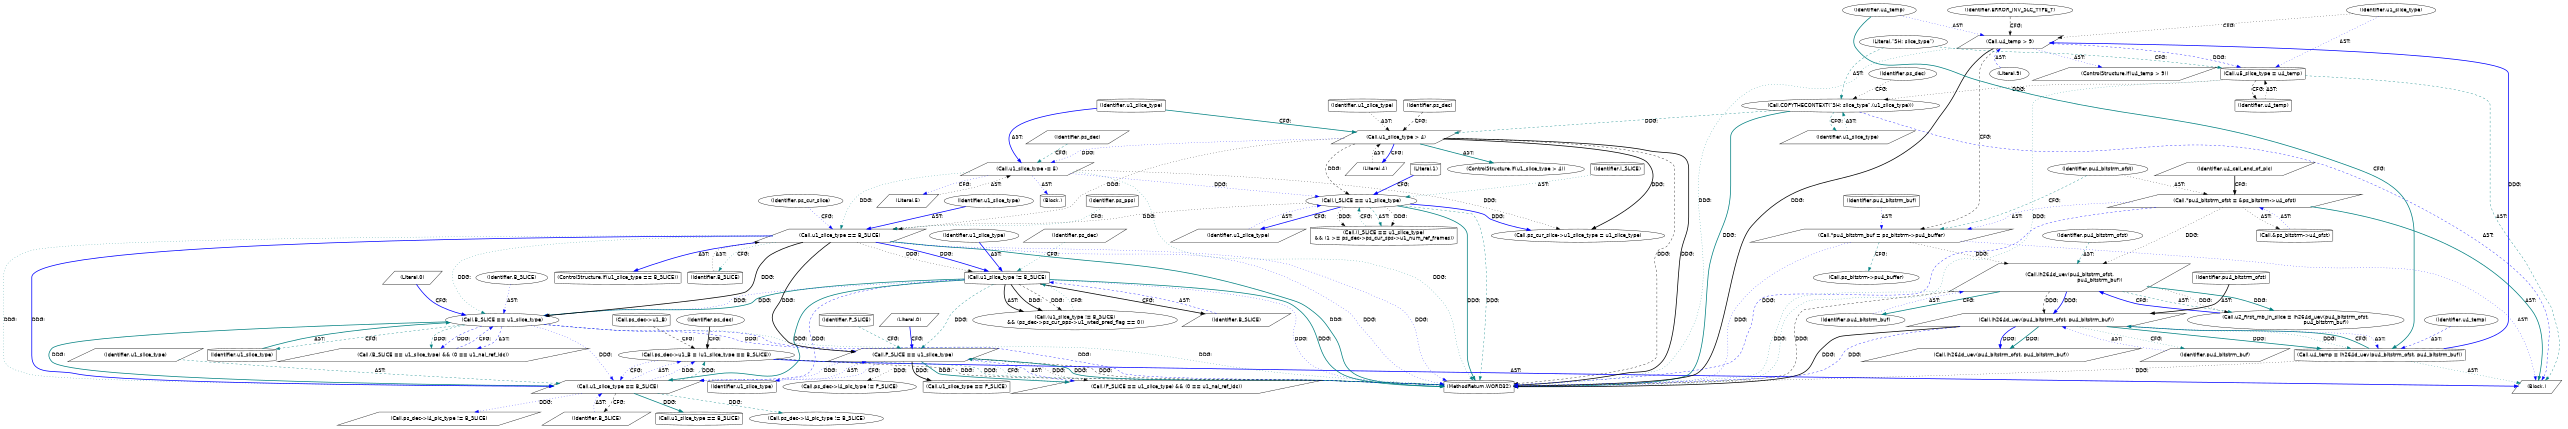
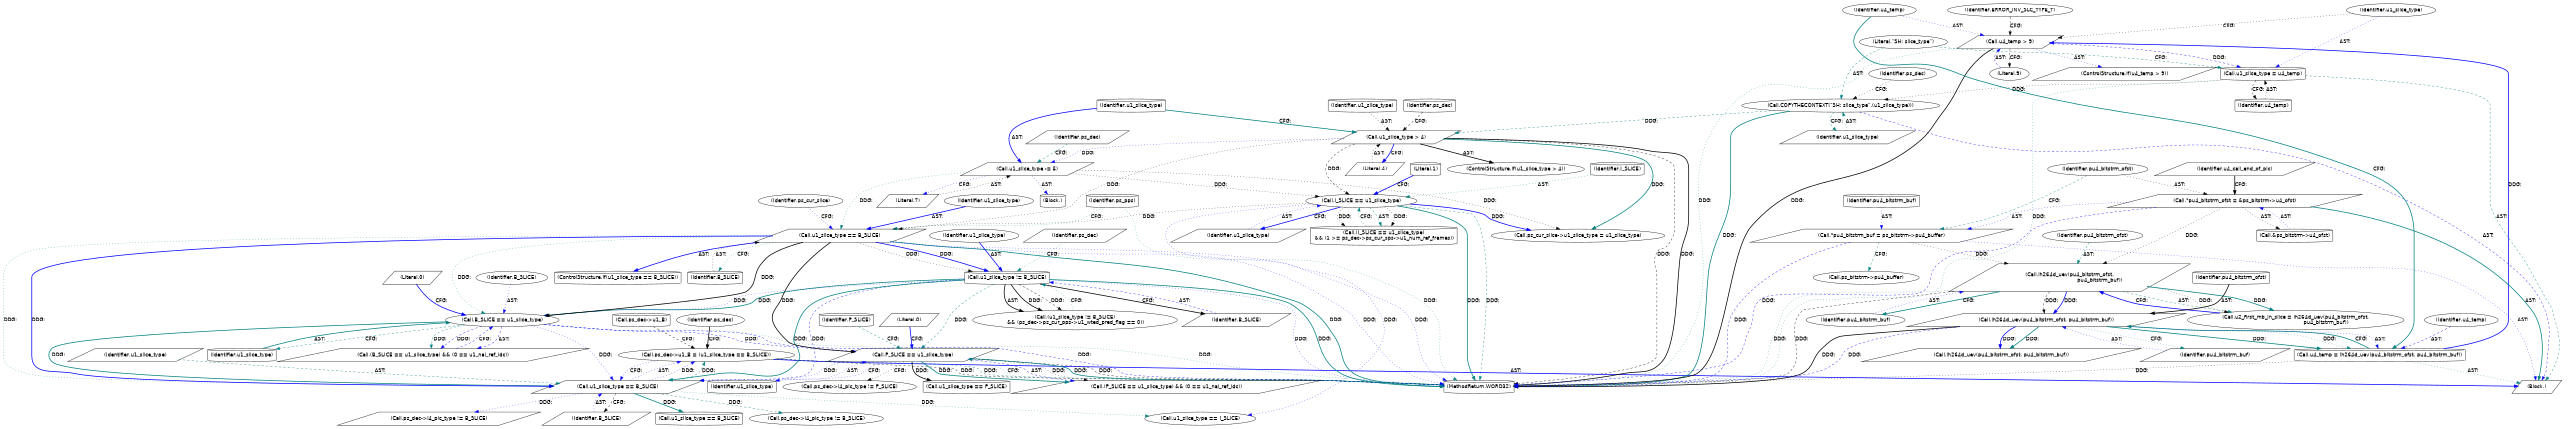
(2263, 74) -> (2263, 74)
(1593, 149) -> (1593, 149)
(1455, 153) -> (1455, 153)
(1979, 153) -> (2010, 56)
(1193, 185) -> (1193, 185)
(908, 201) -> (908, 201)
(1285, 259) -> (1307, 261)
(901, 371) -> (901, 371)
(1719, 372) -> (1719, 372)
none -> (1200, 419)
